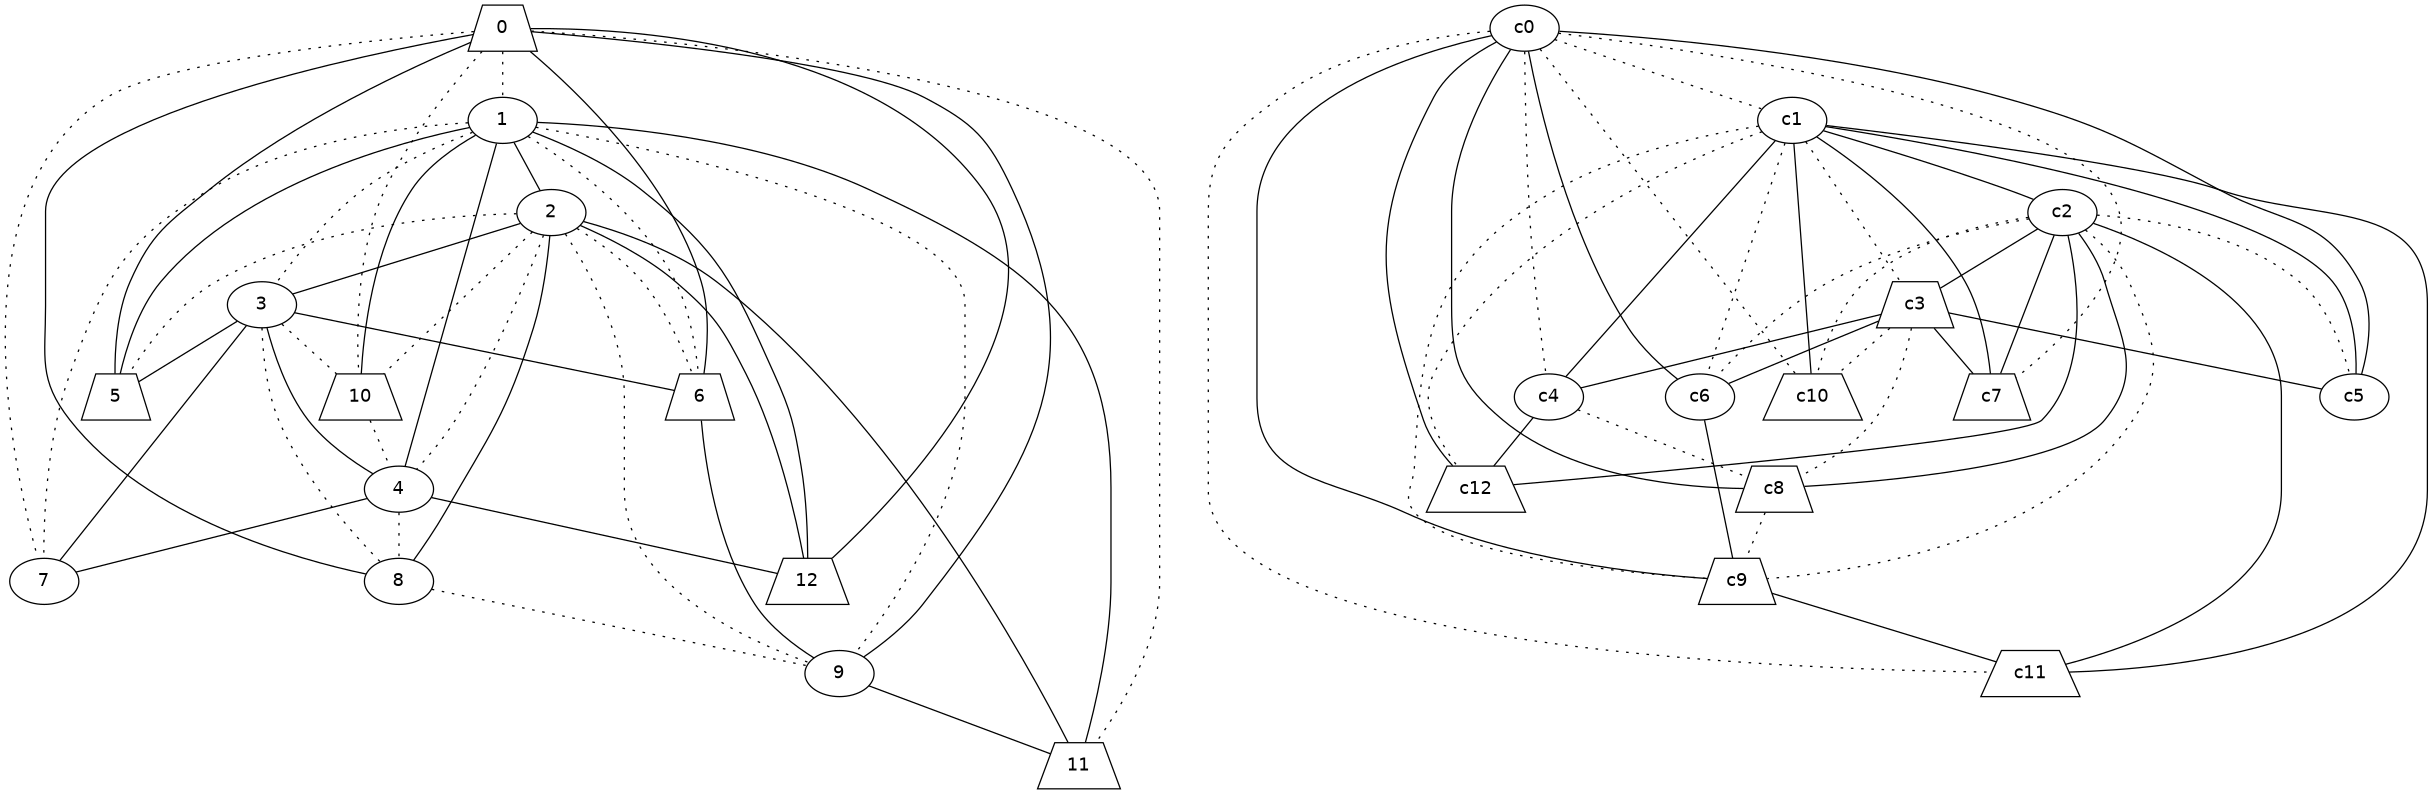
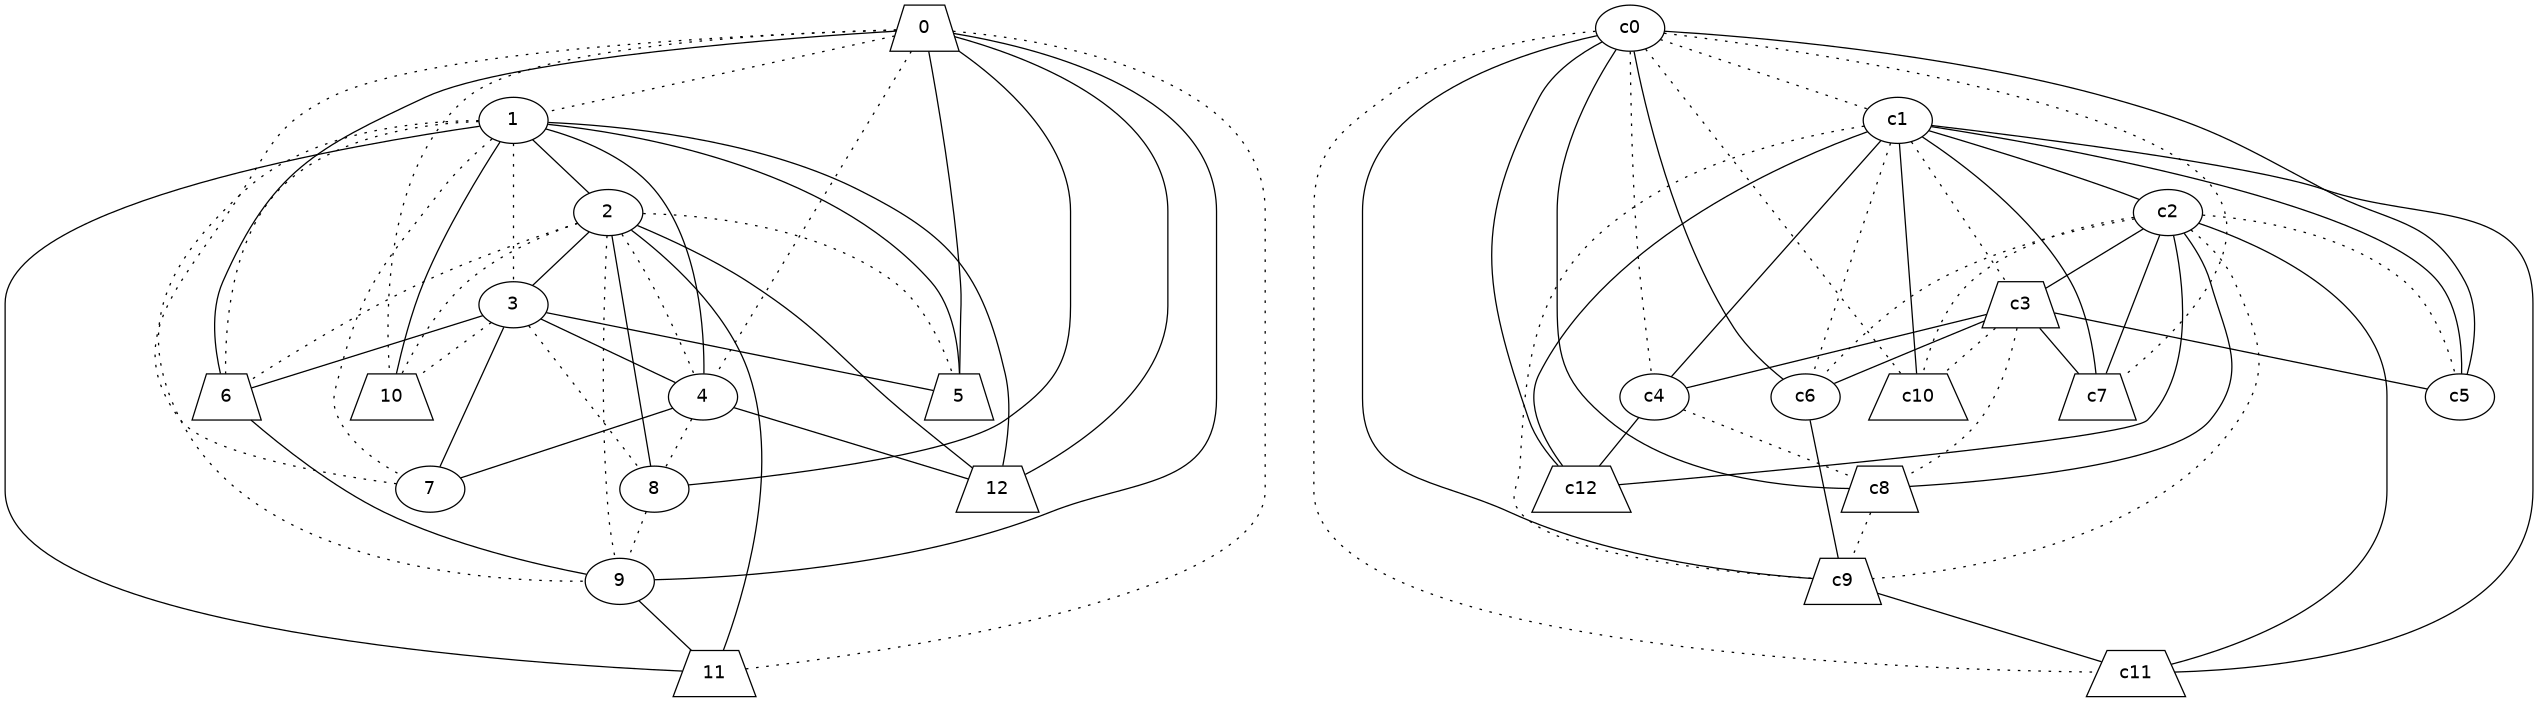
(1546, 246) -> (1652, 246)
(380, 444) -> (813, 213)
